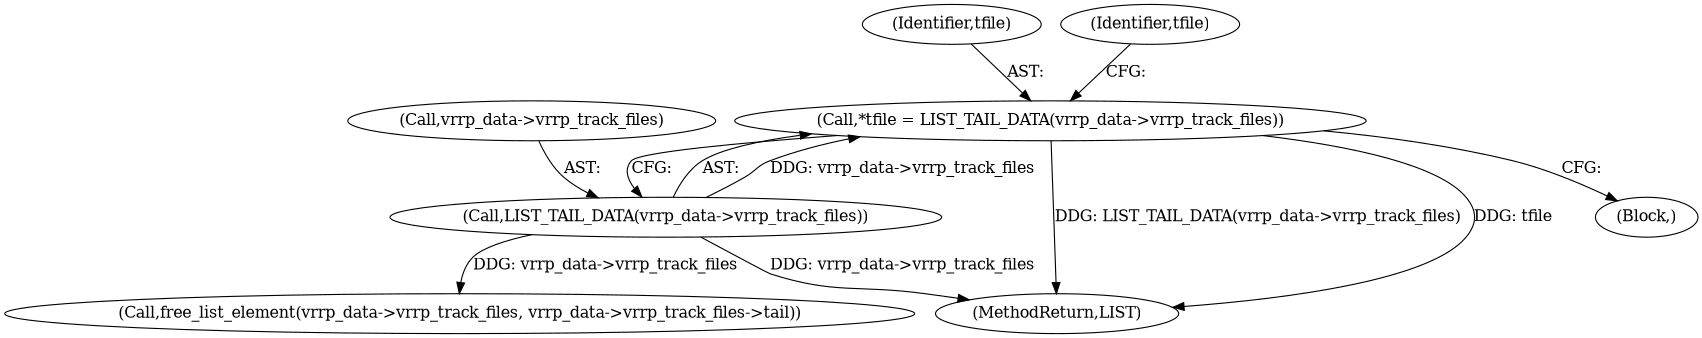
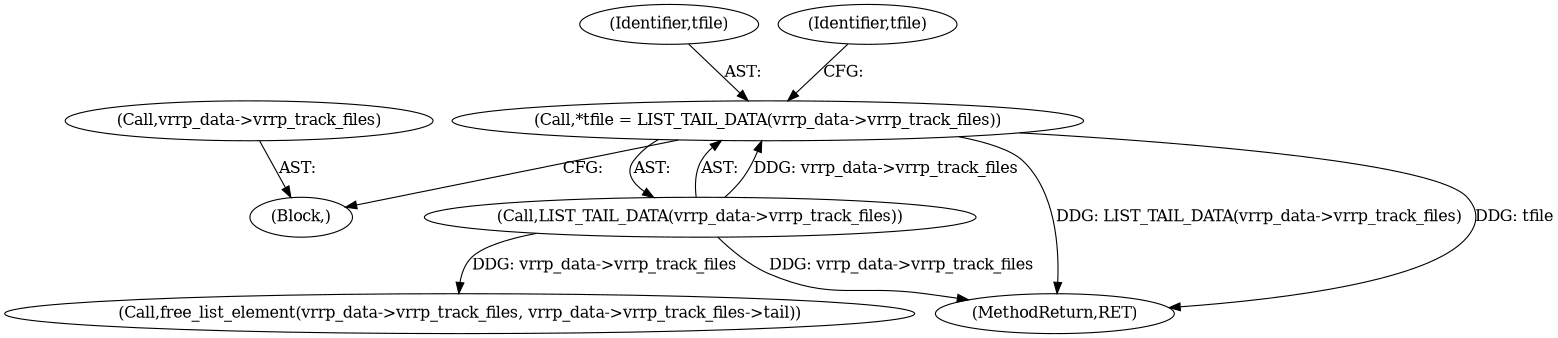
(654, 169) -> (655, 169)
(558, 172) -> (273, 164)
(1057, 314) -> (1055, 314)
